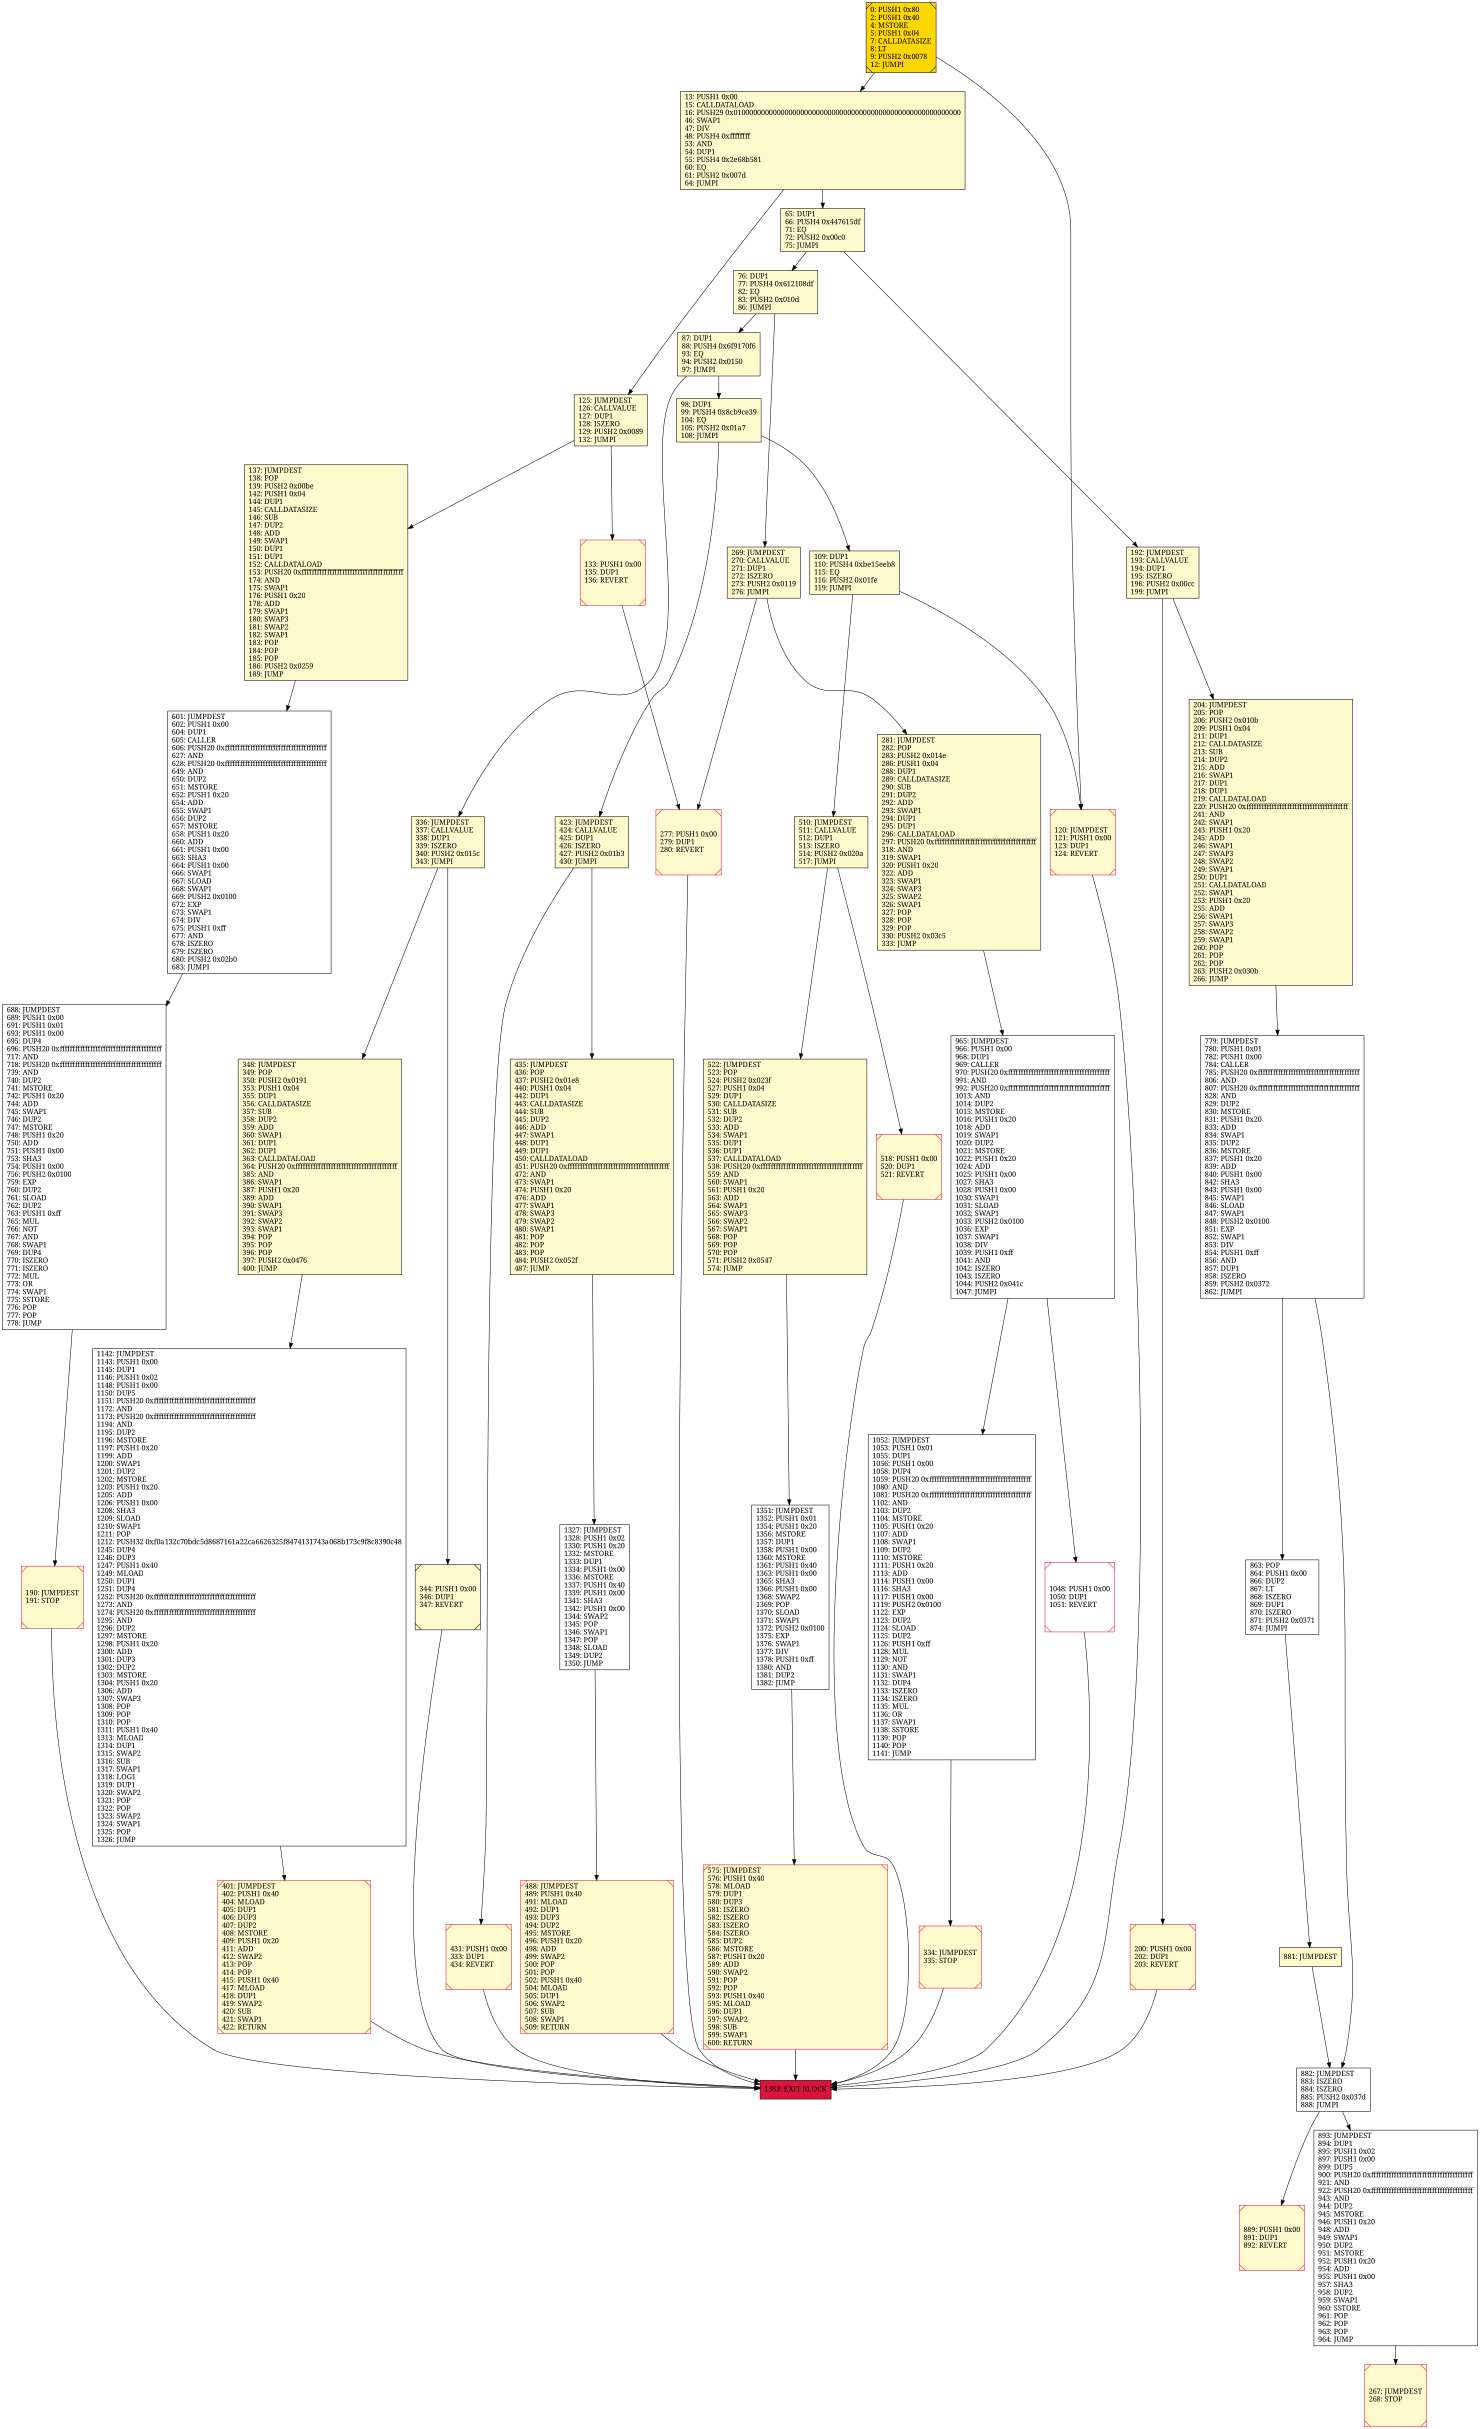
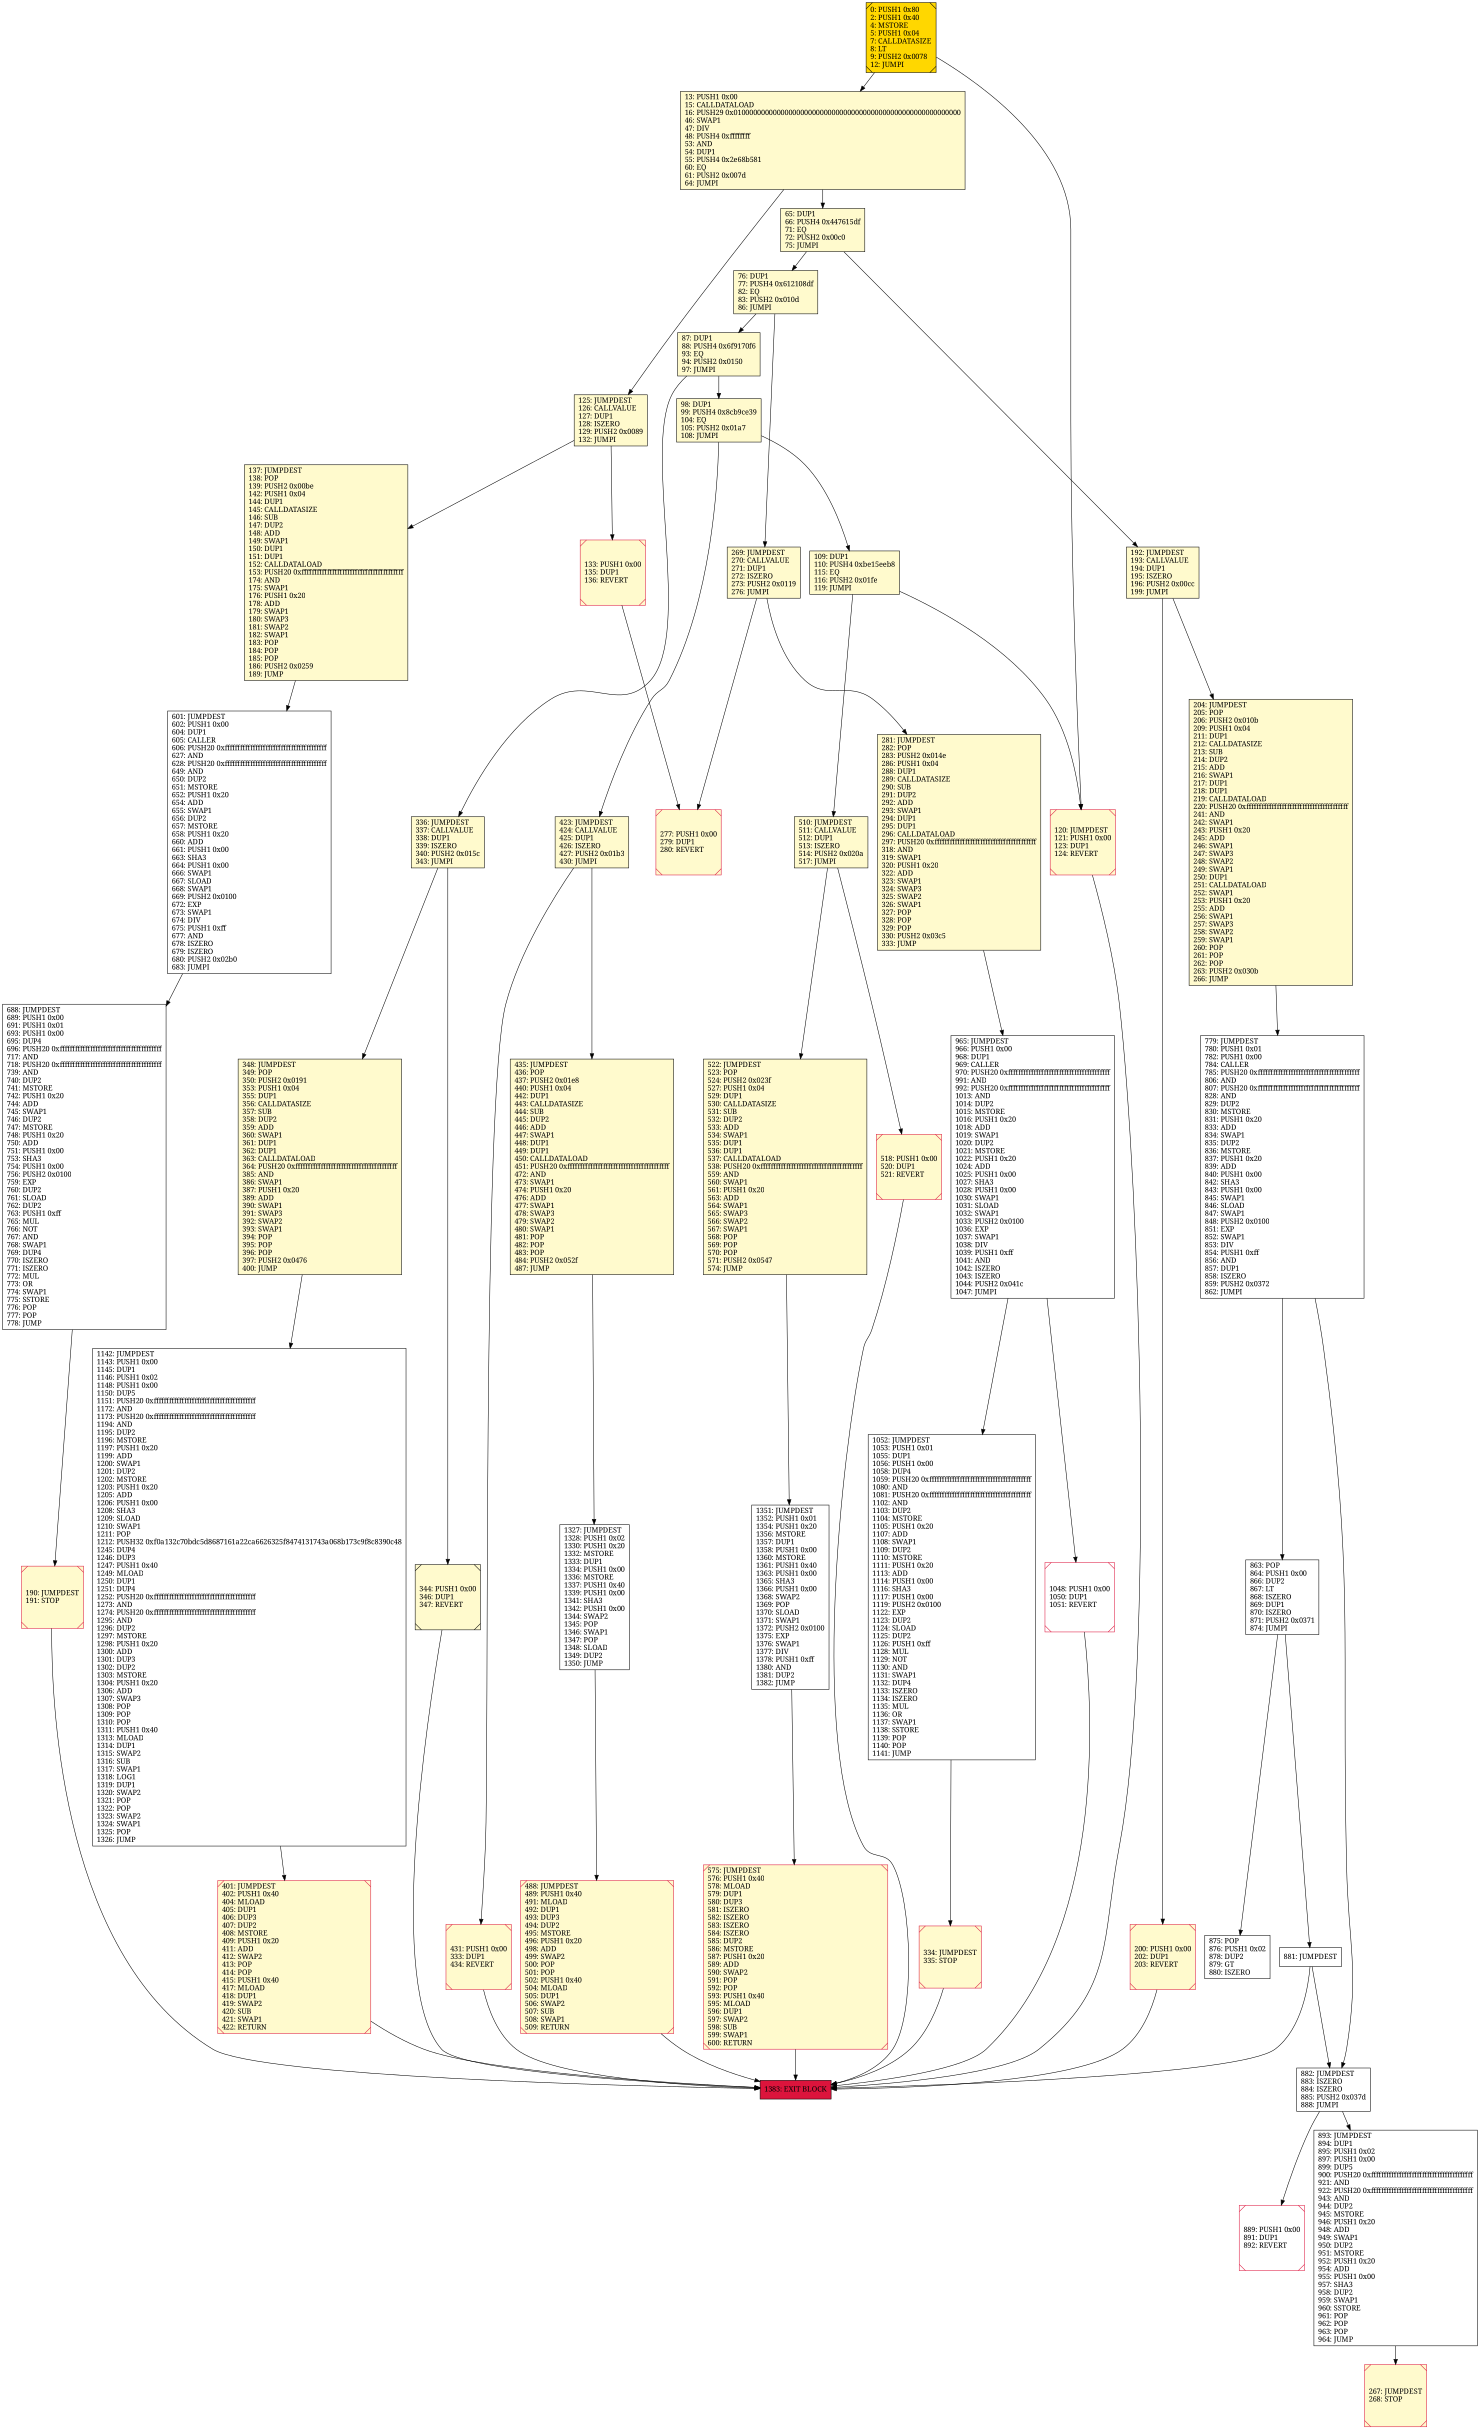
(679, 1496) -> (1103, 2076)
none -> (1237, 1957)
(1311, 1957) -> (1311, 1957)
(1272, 2238) -> (1272, 2238)
